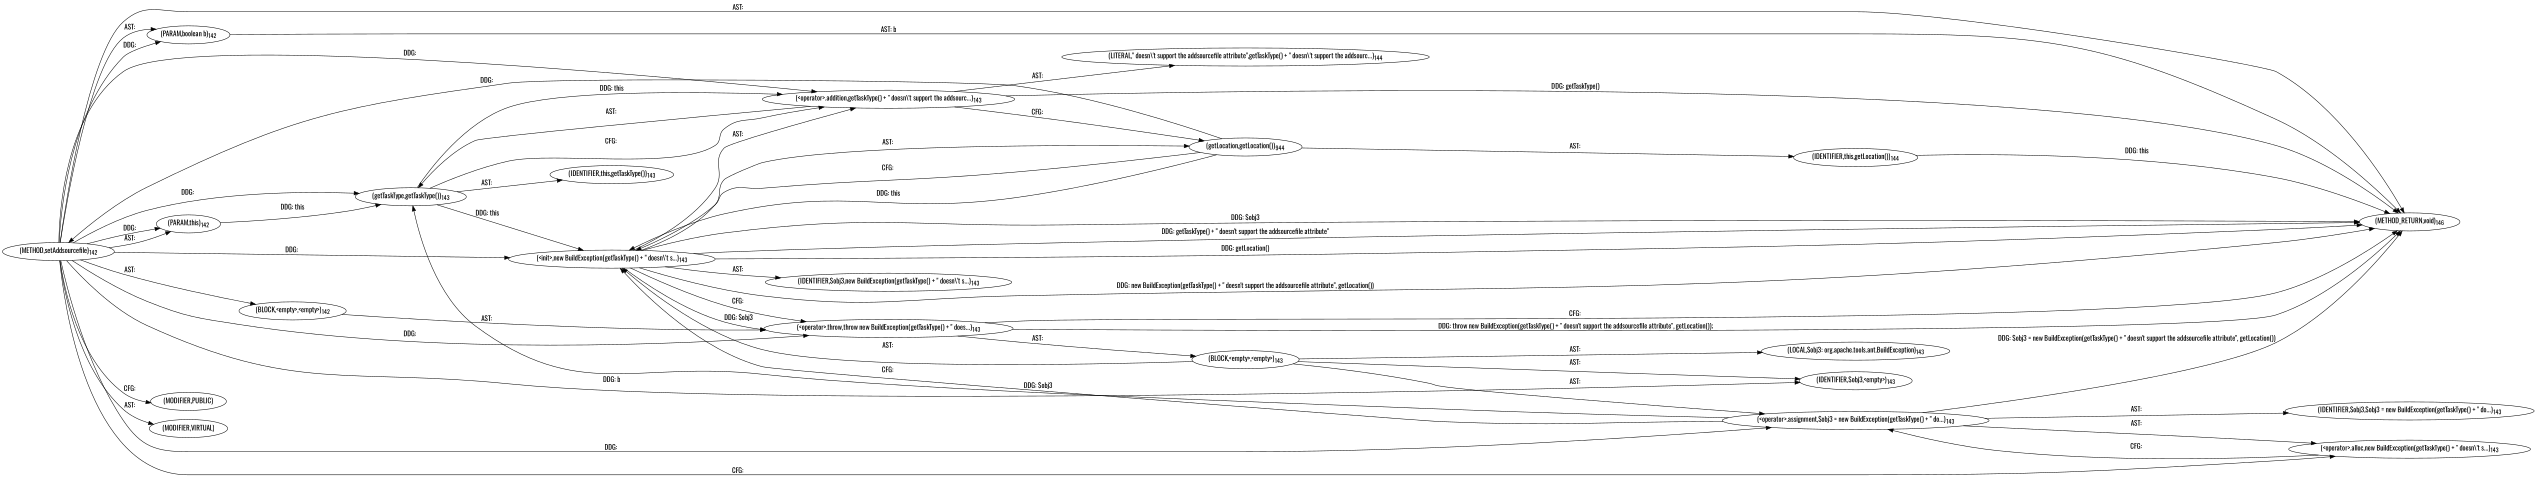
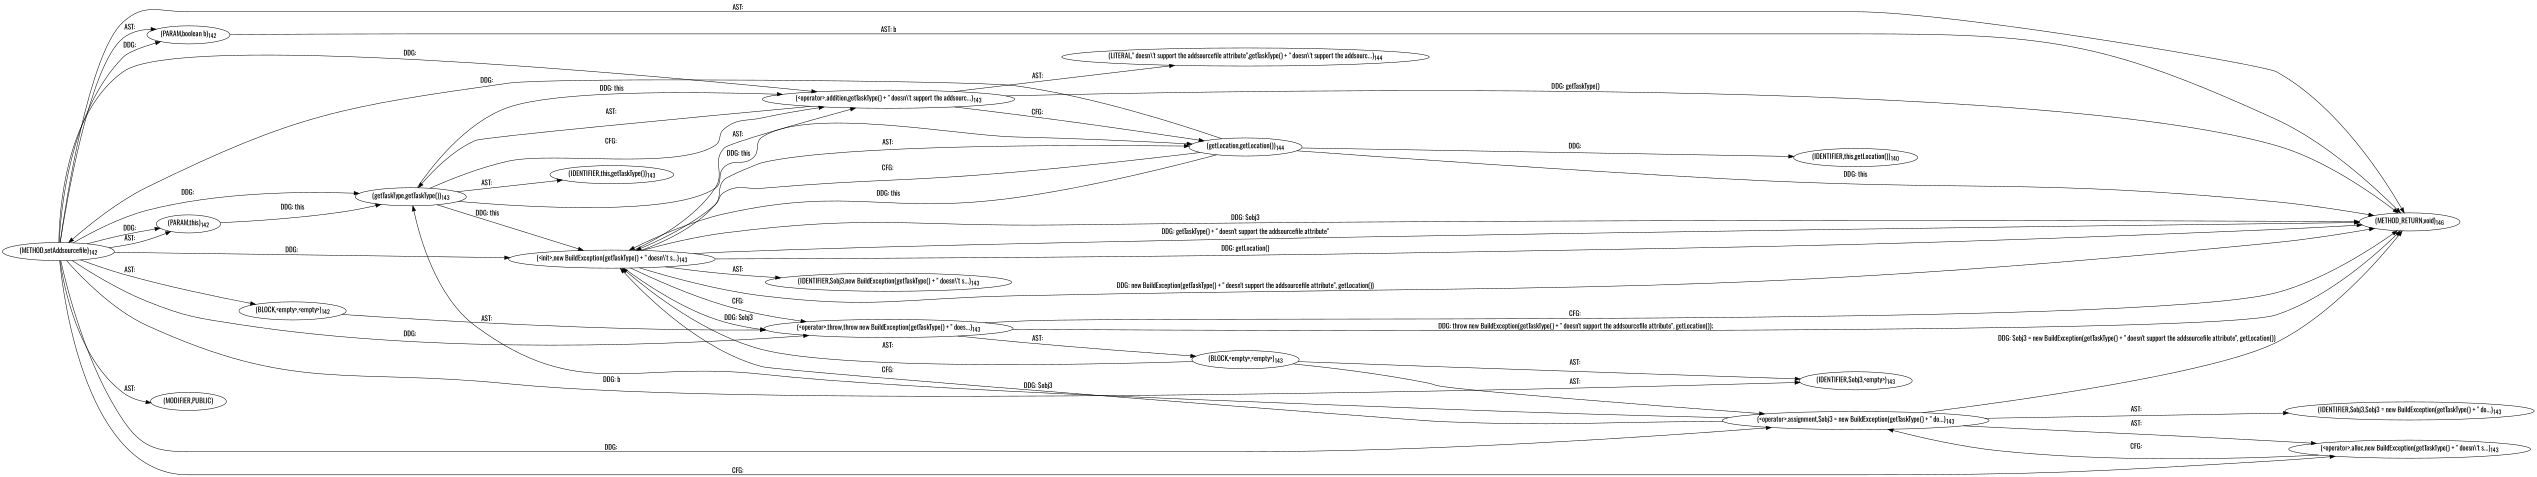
none -> (824, 124)
(1280, 146) -> (1280, 146)
(1576, 147) -> (1576, 147)
(1895, 157) -> (1895, 157)
(2154, 162) -> (1833, 183)
(1856, 351) -> none
(131, 389) -> (131, 389)
(188, 429) -> none
